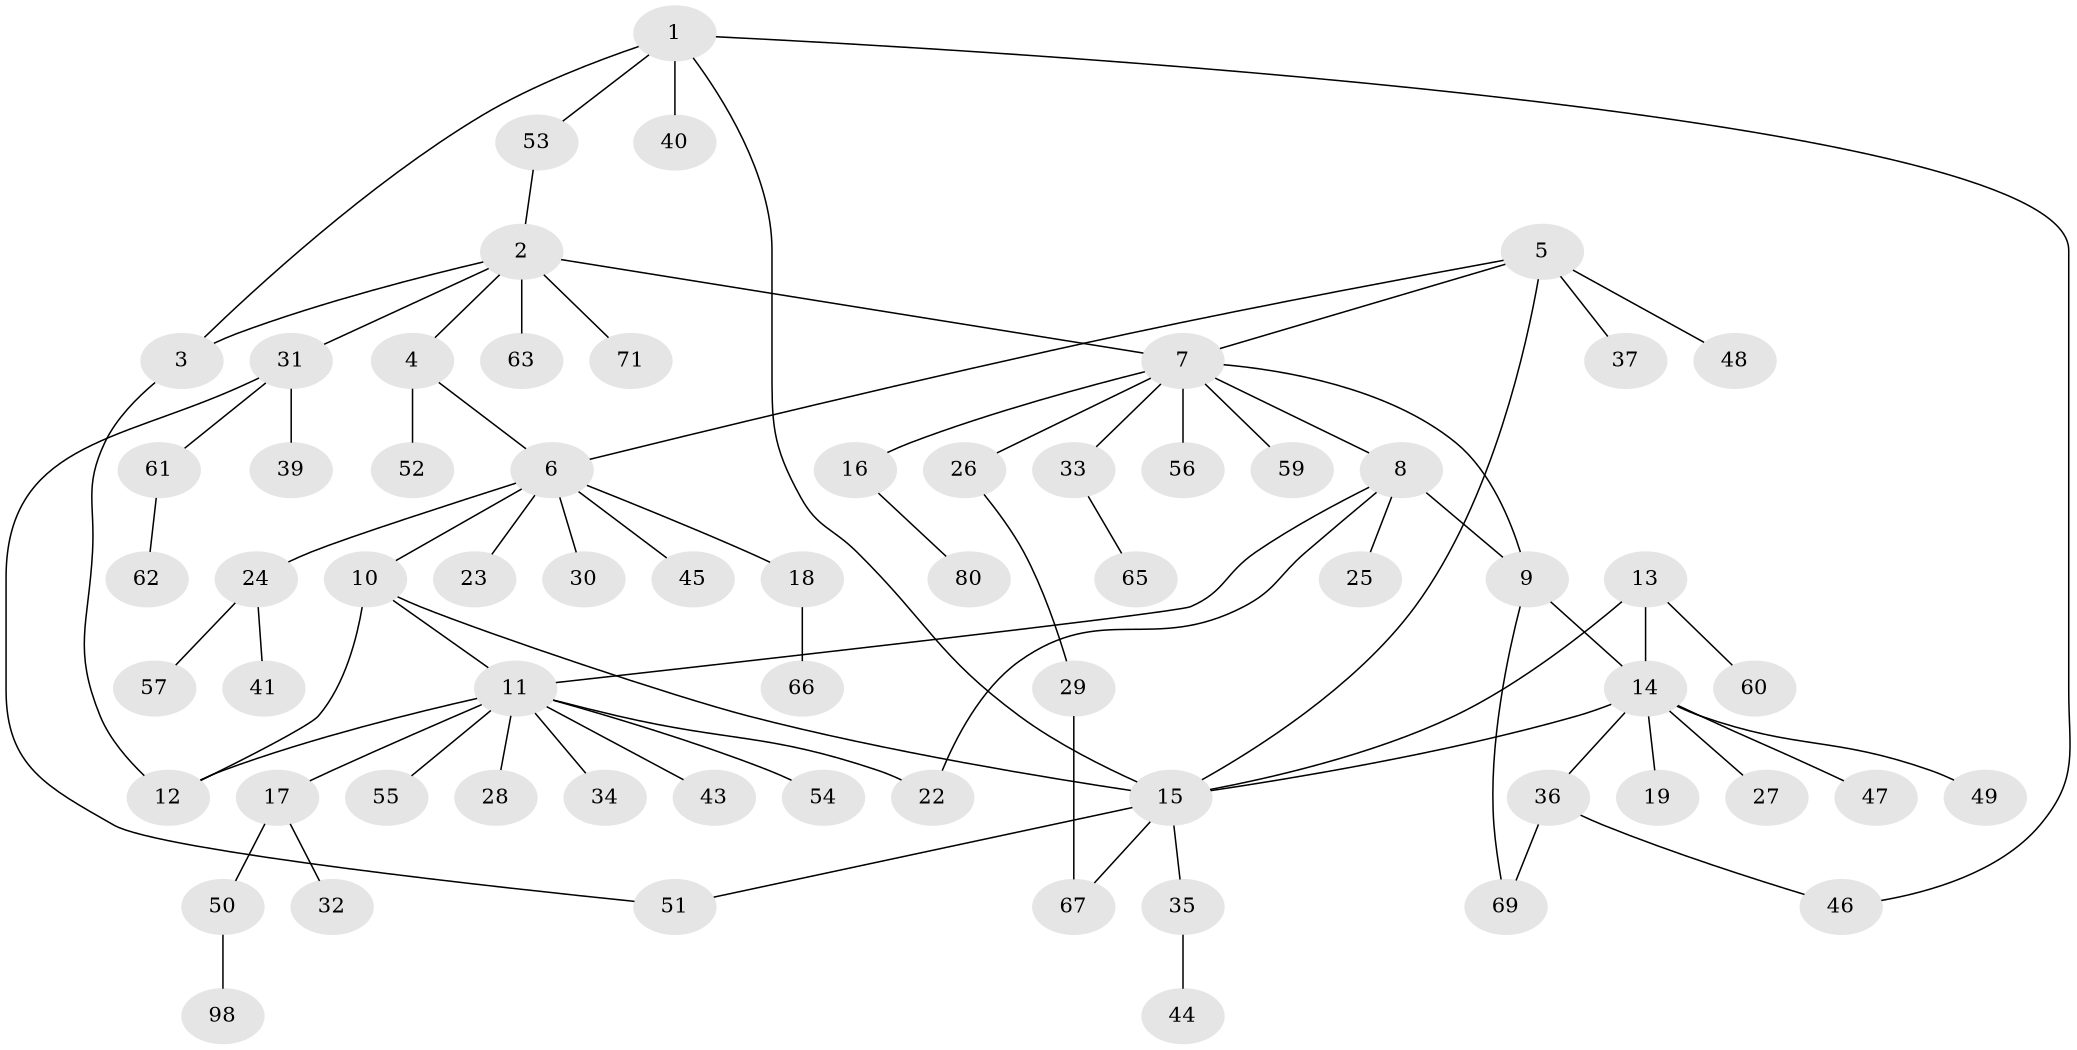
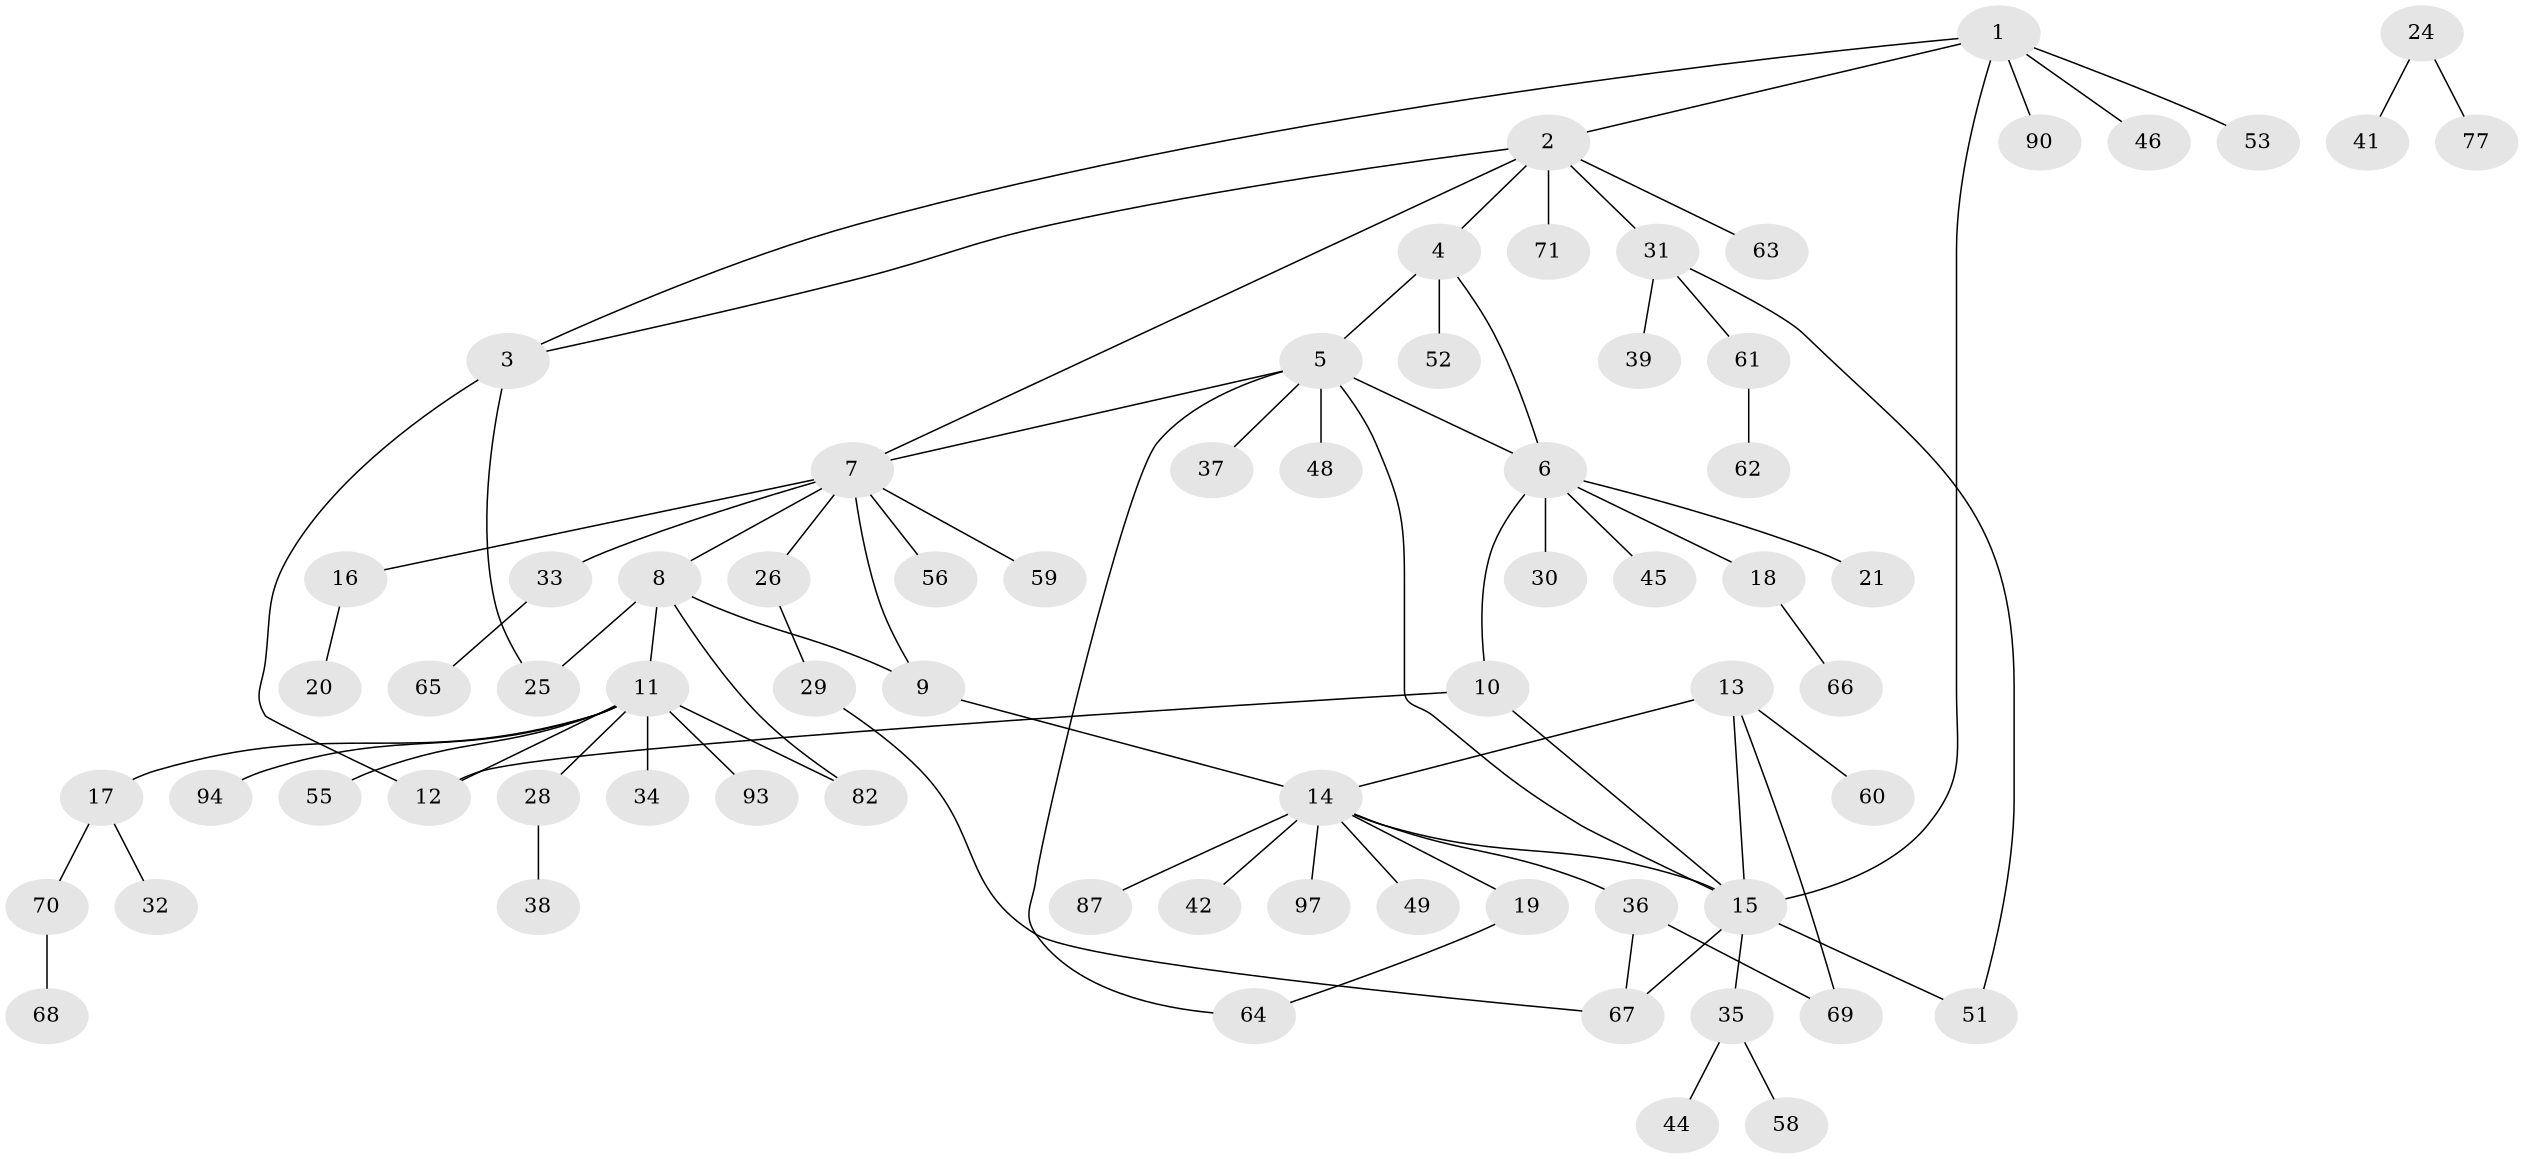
(675, 143) -> (2040, 143)
(529, 197) -> (1774, 88)
none -> (1380, 306)
(401, 520) -> none
none -> (487, 529)
(475, 579) -> (1873, 579)
(969, 579) -> (320, 689)
(441, 634) -> none
(155, 689) -> (2477, 143)
(1495, 749) -> (1791, 851)
(714, 798) -> (757, 798)
(824, 798) -> (211, 798)
(933, 798) -> (866, 798)
(1767, 798) -> (1090, 907)
(1876, 798) -> (1309, 907)
(1691, 858) -> (1630, 961)
(223, 907) -> (47, 907)
none -> (538, 907)
none -> (1200, 907)
(223, 1016) -> (47, 1016)
none -> (1254, 1016)
none -> (1787, 1125)
